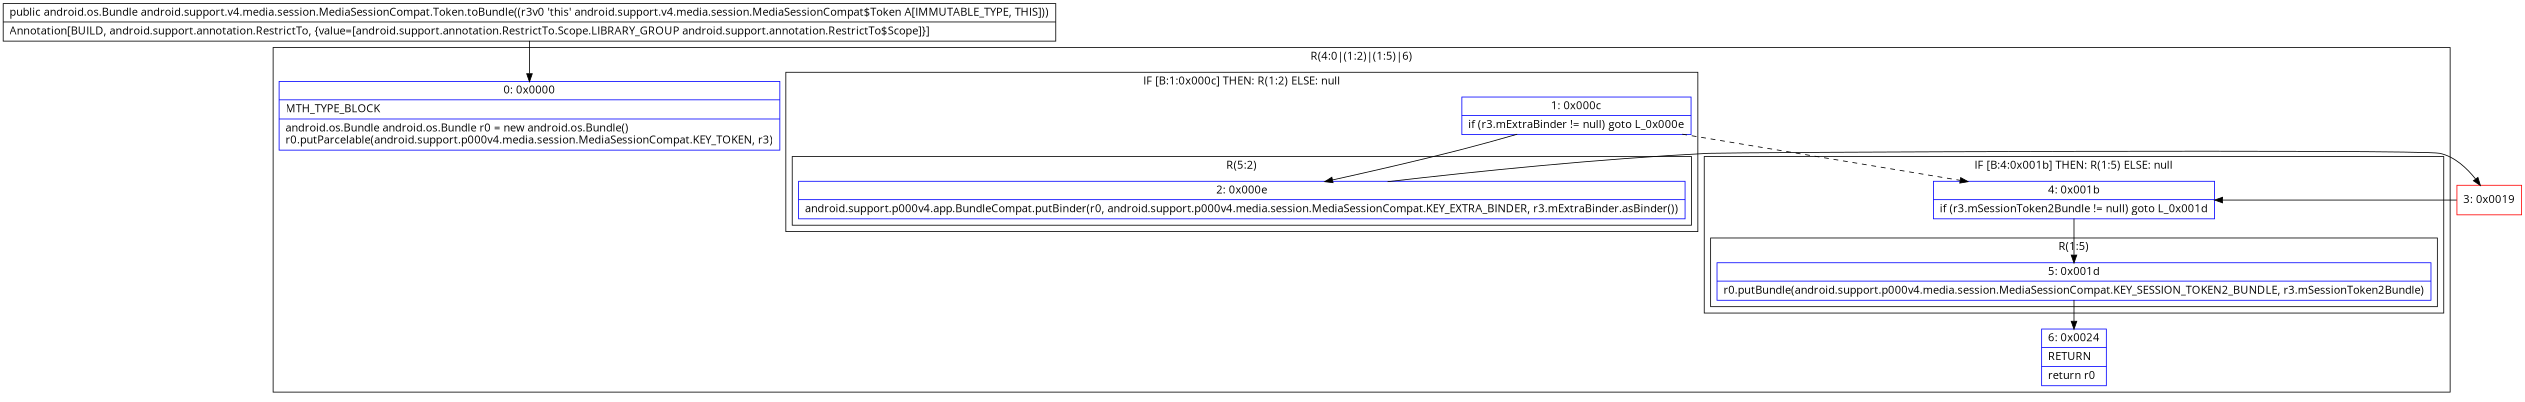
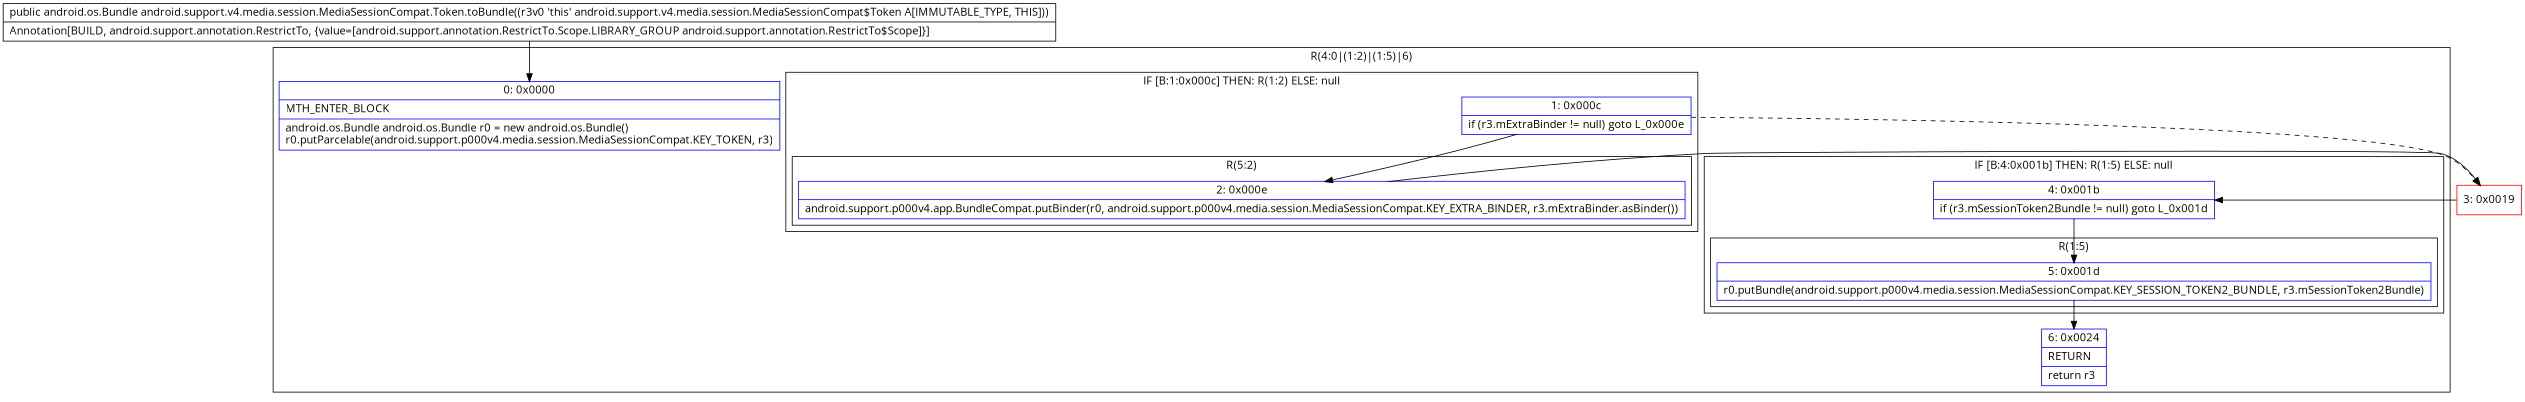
(333, 109) -> (337, 109)
(1849, 162) -> (2088, 125)
(2072, 376) -> (2072, 376)
